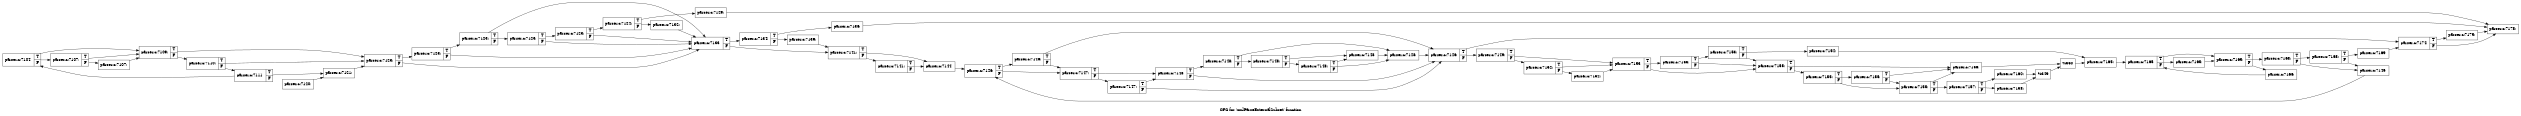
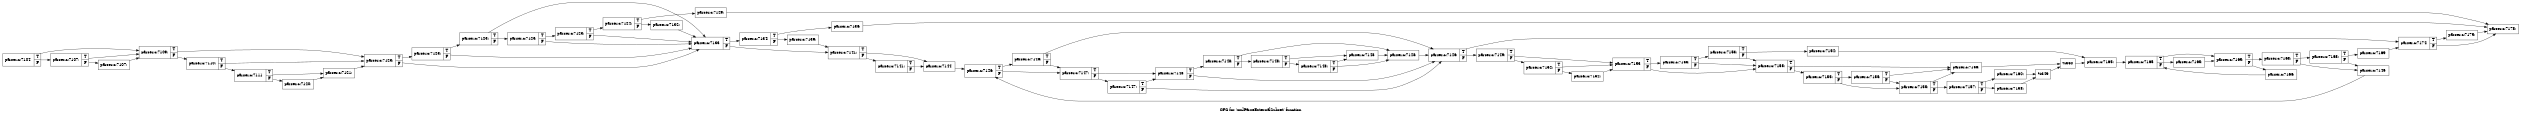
(138, 77) -> (276, 80)
